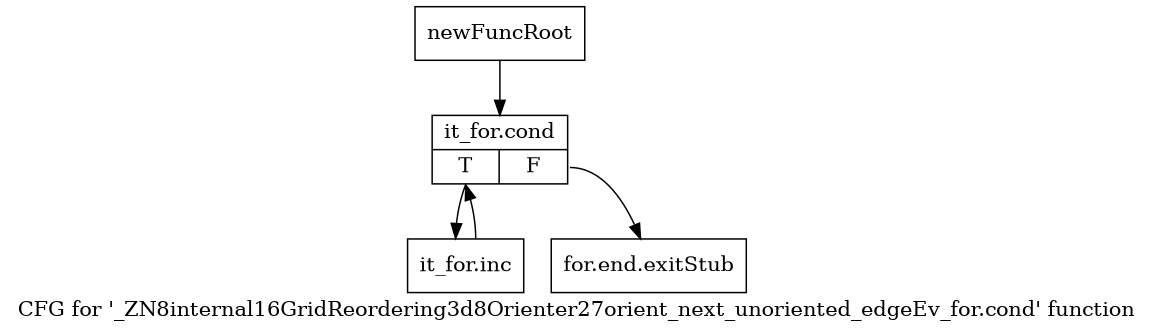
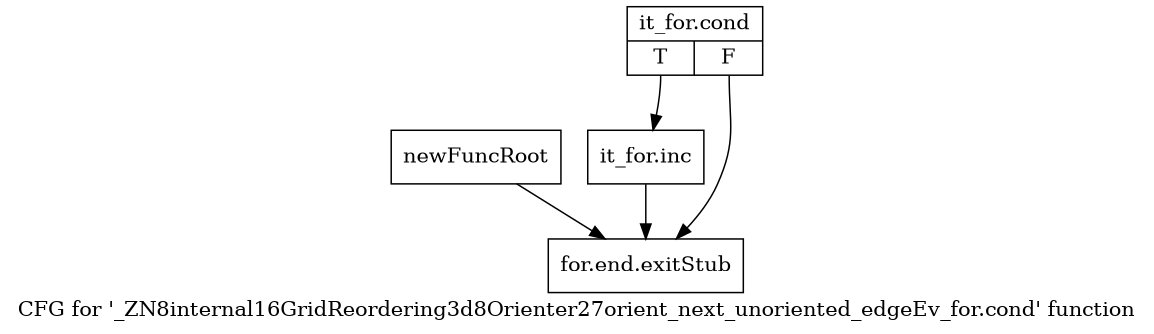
(500, 81) -> (554, 207)
(474, 219) -> (646, 204)
